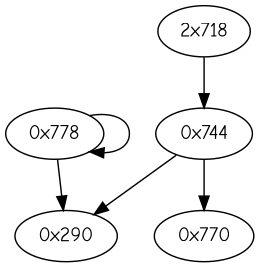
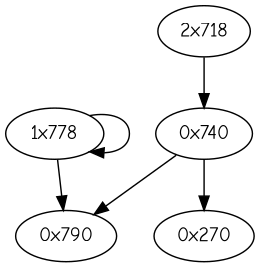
(55, 134) -> (55, 134)
(204, 134) -> (204, 134)
(66, 236) -> (66, 236)
(204, 236) -> (204, 236)
